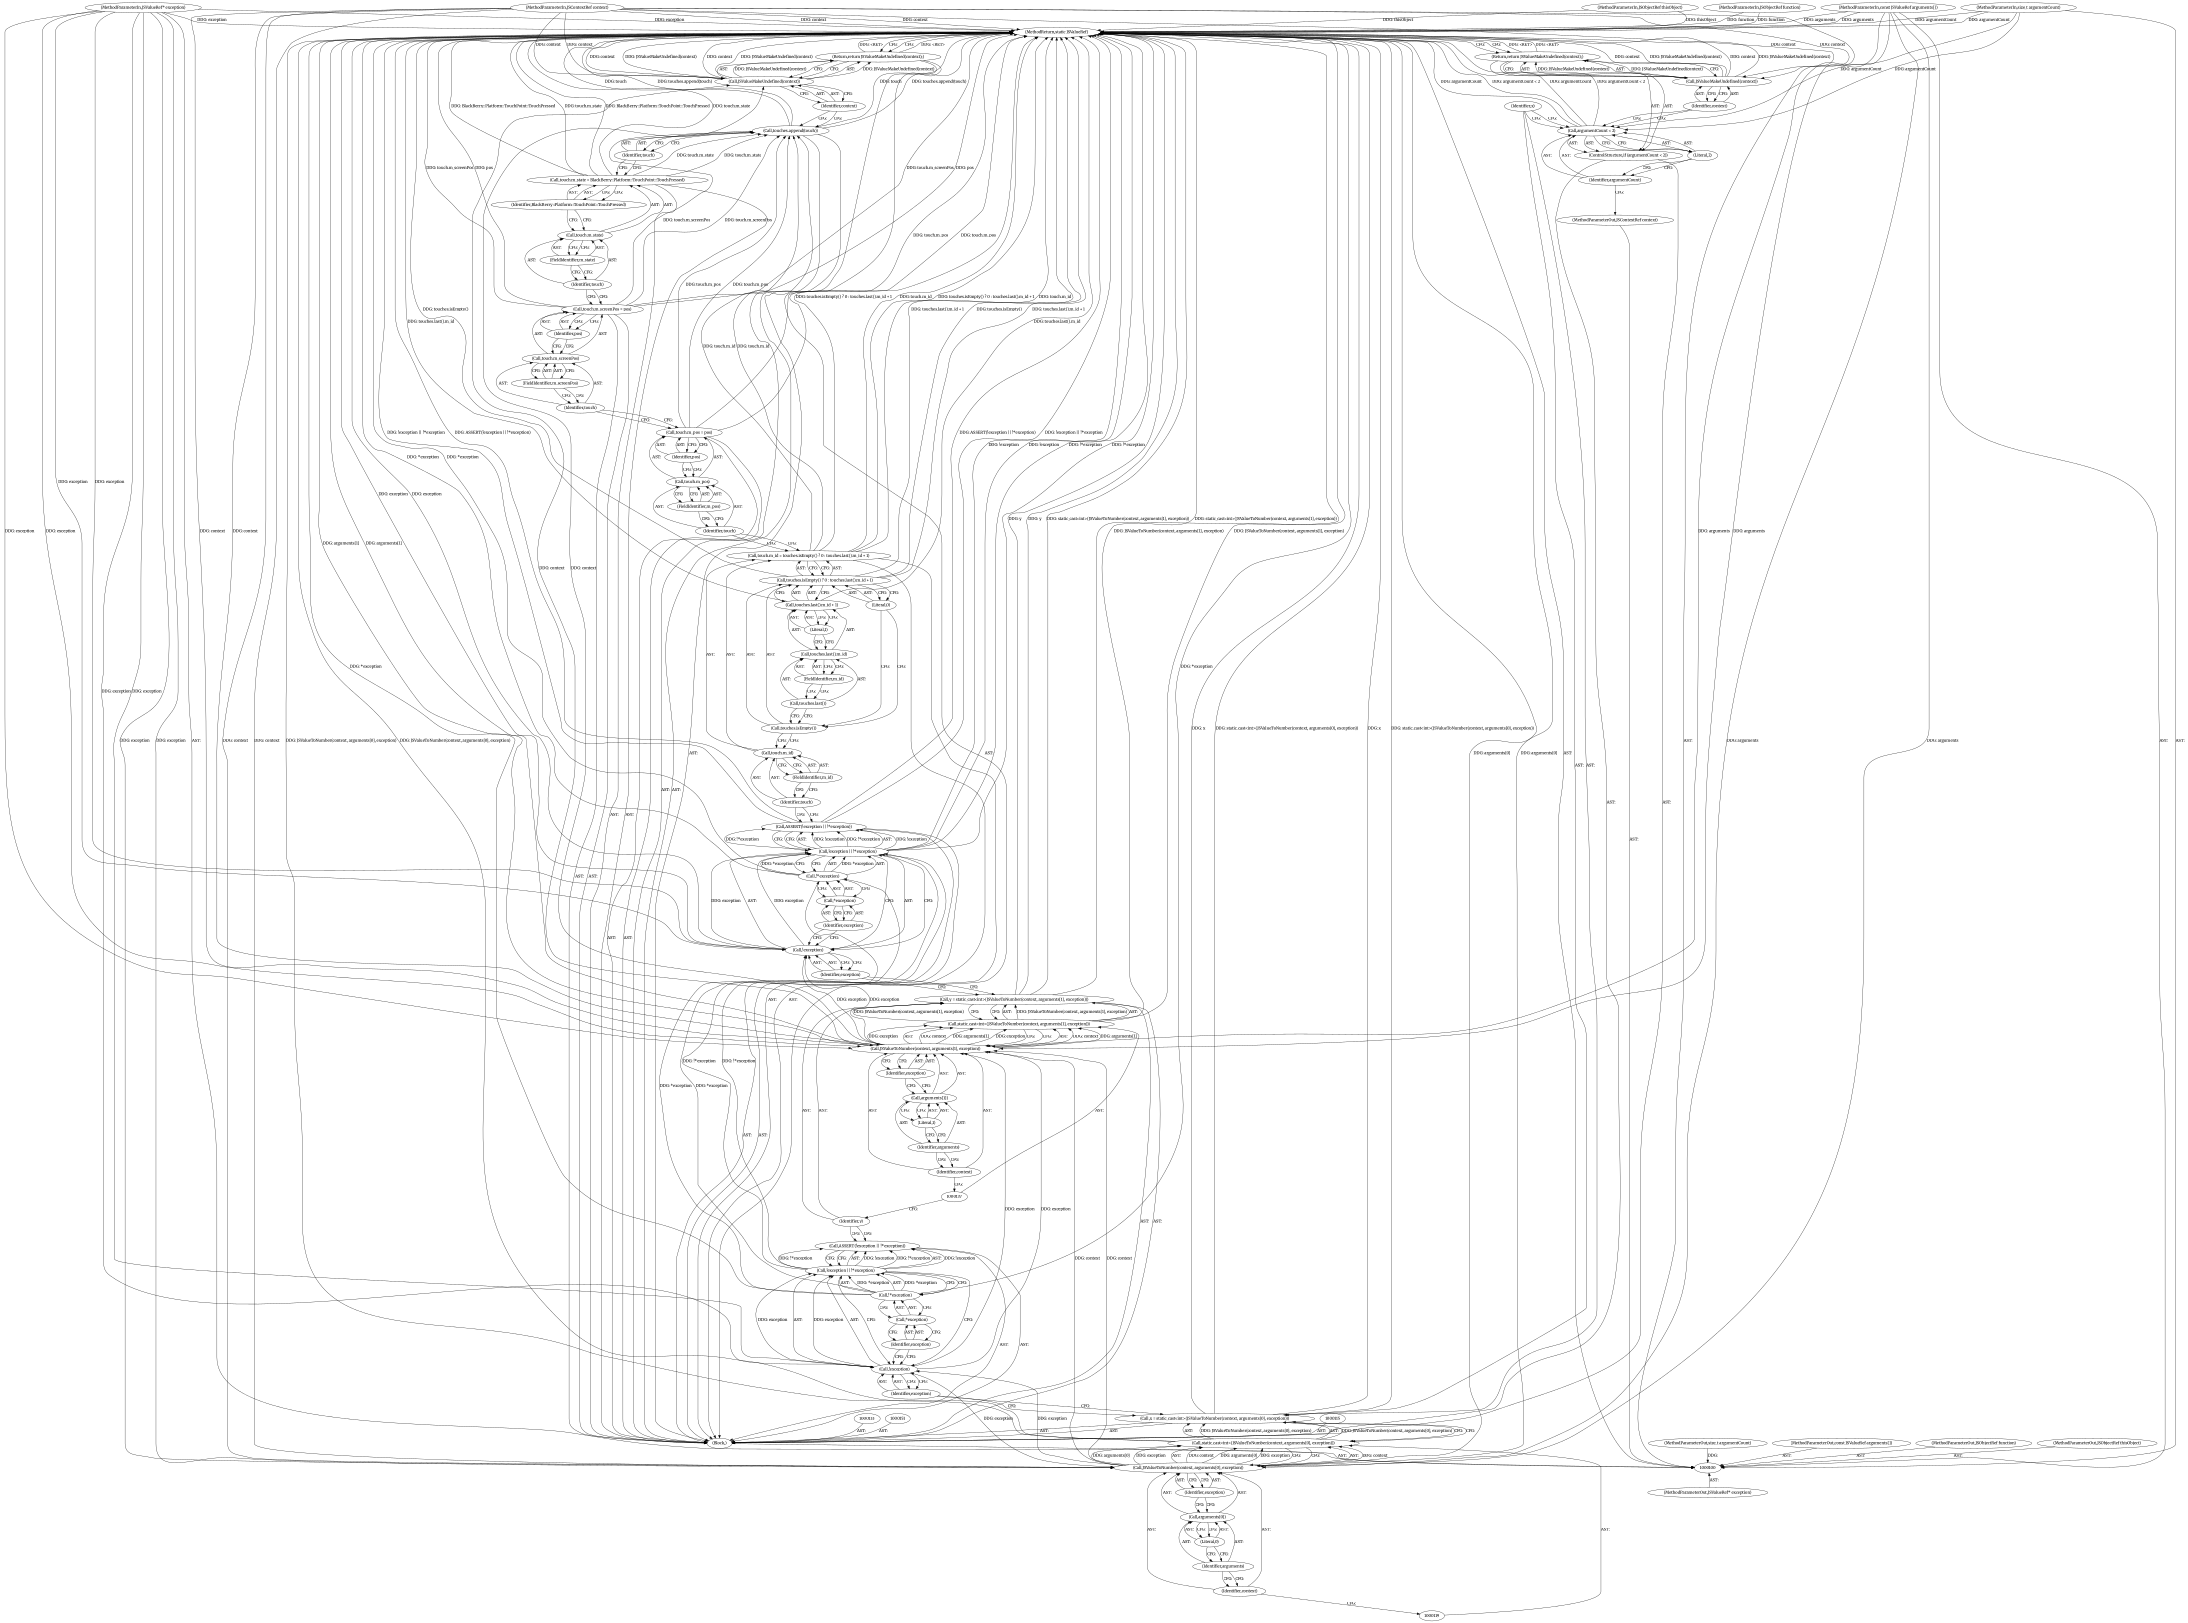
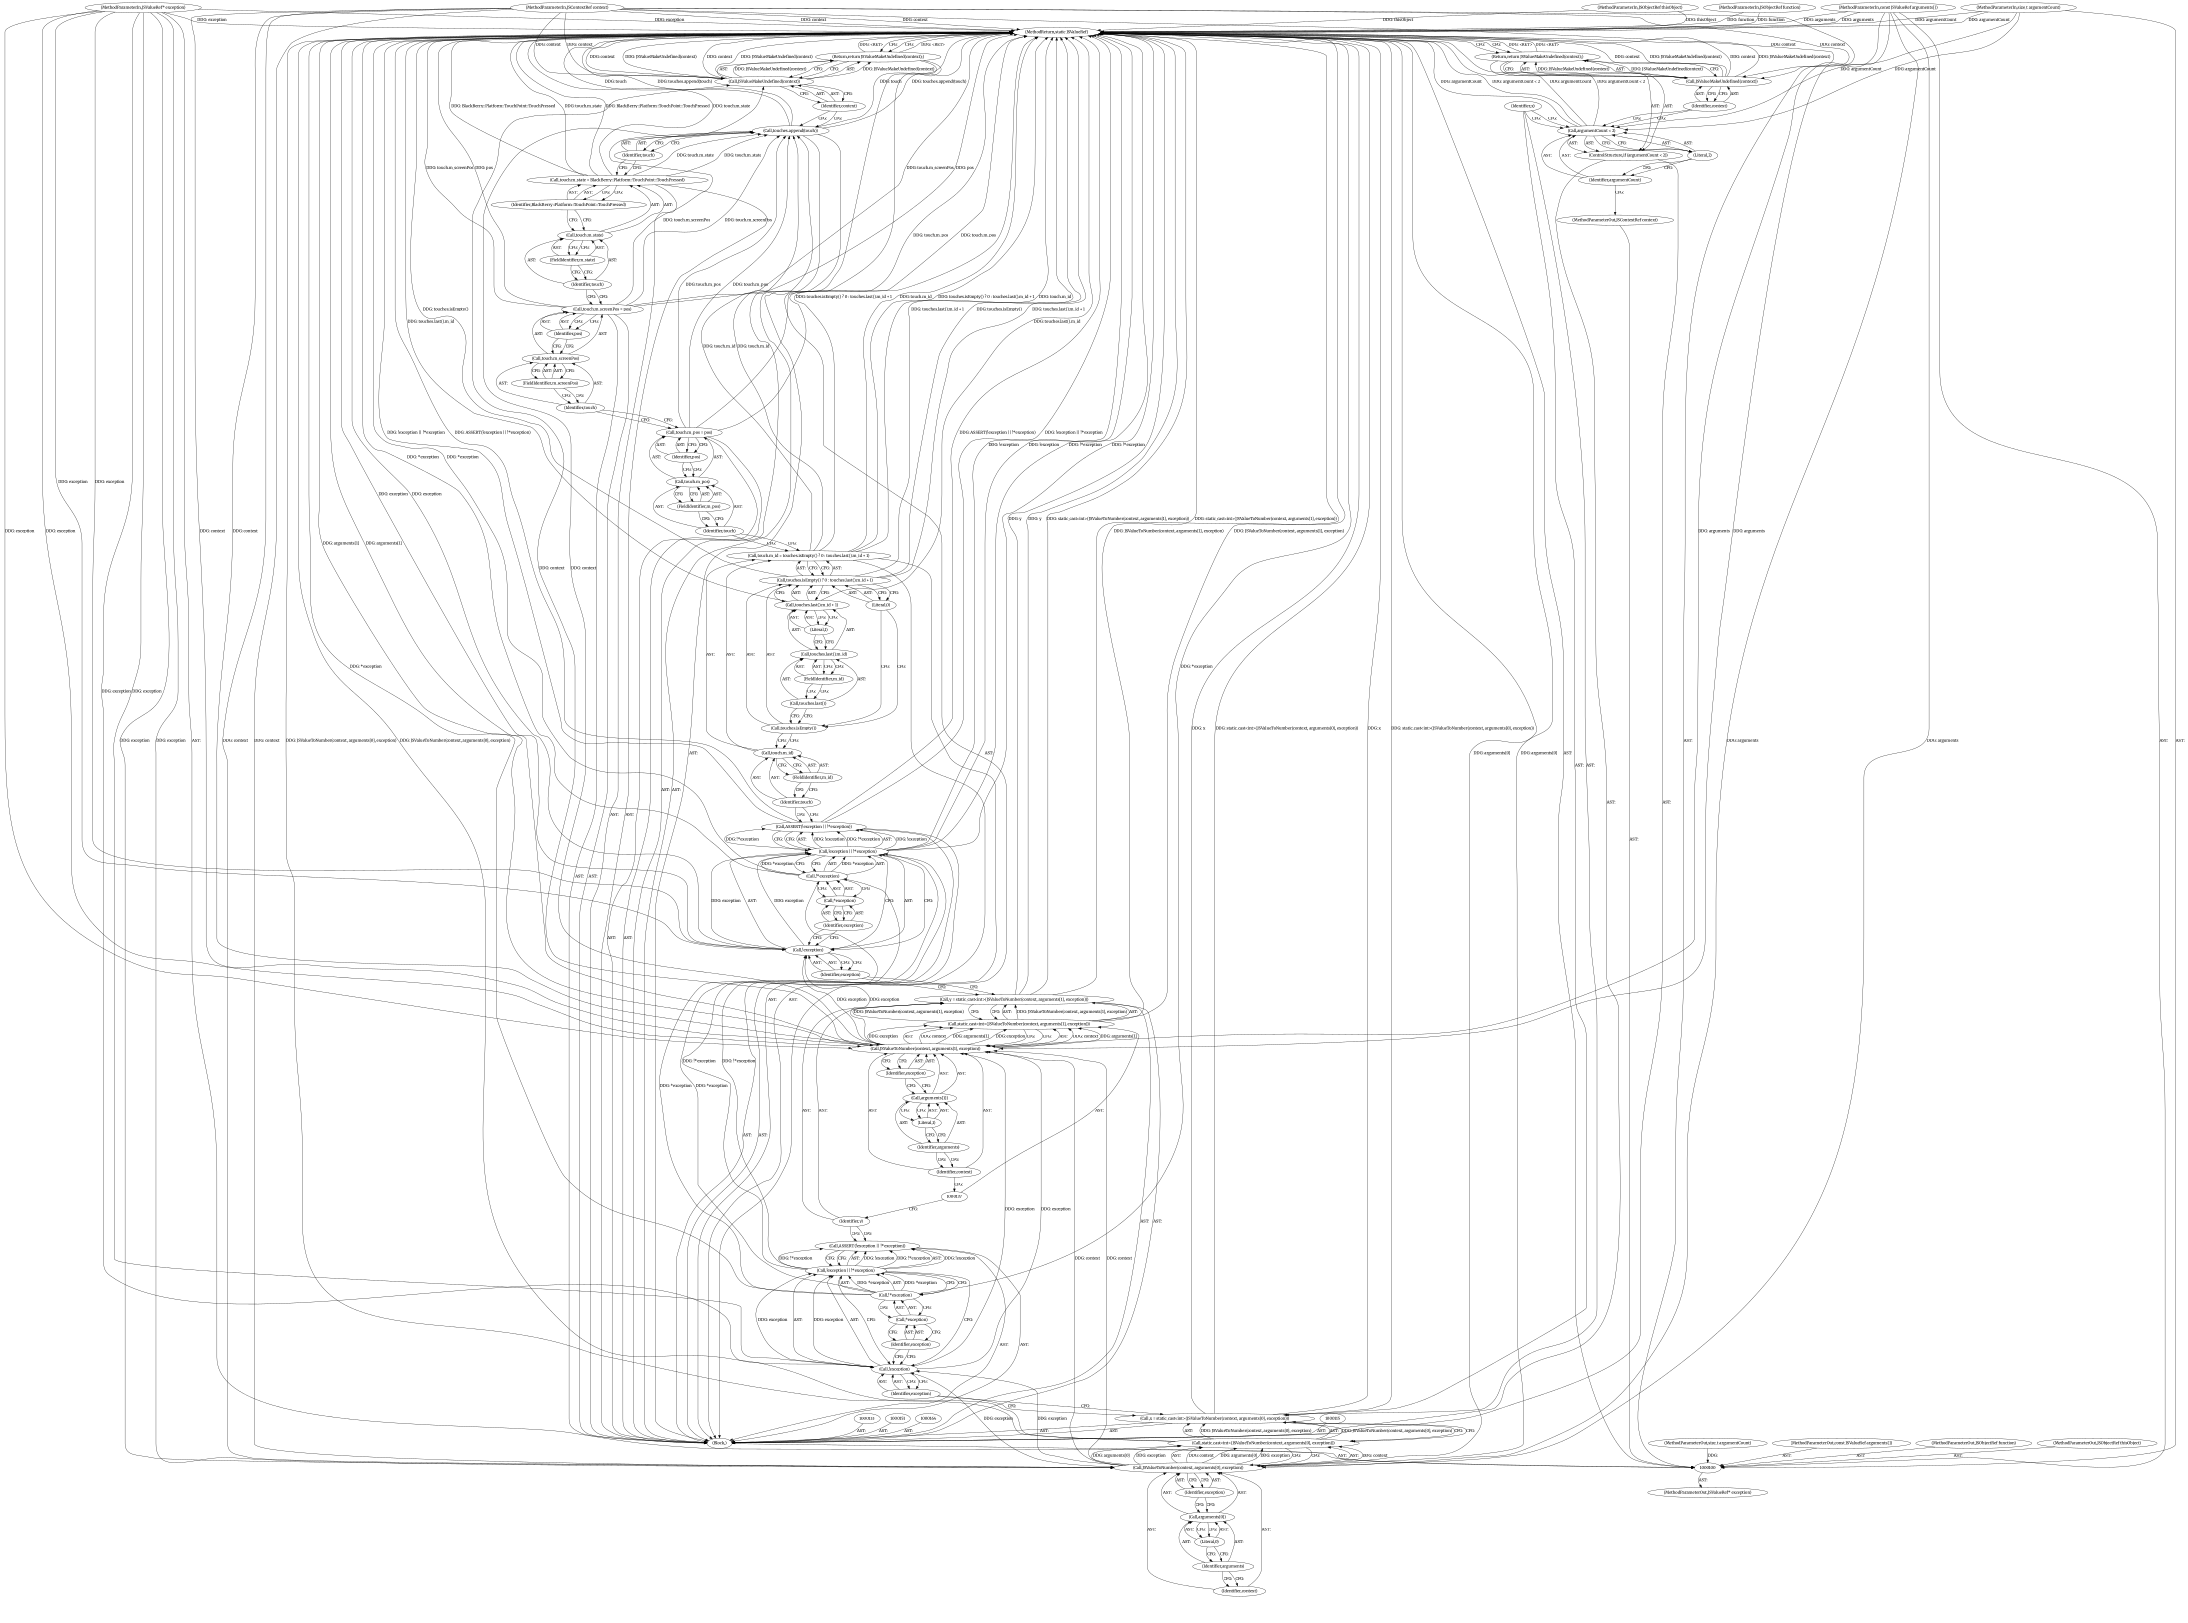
none -> (928, 1419)
(1710, 1482) -> (1699, 1479)
(1432, 1616) -> none
